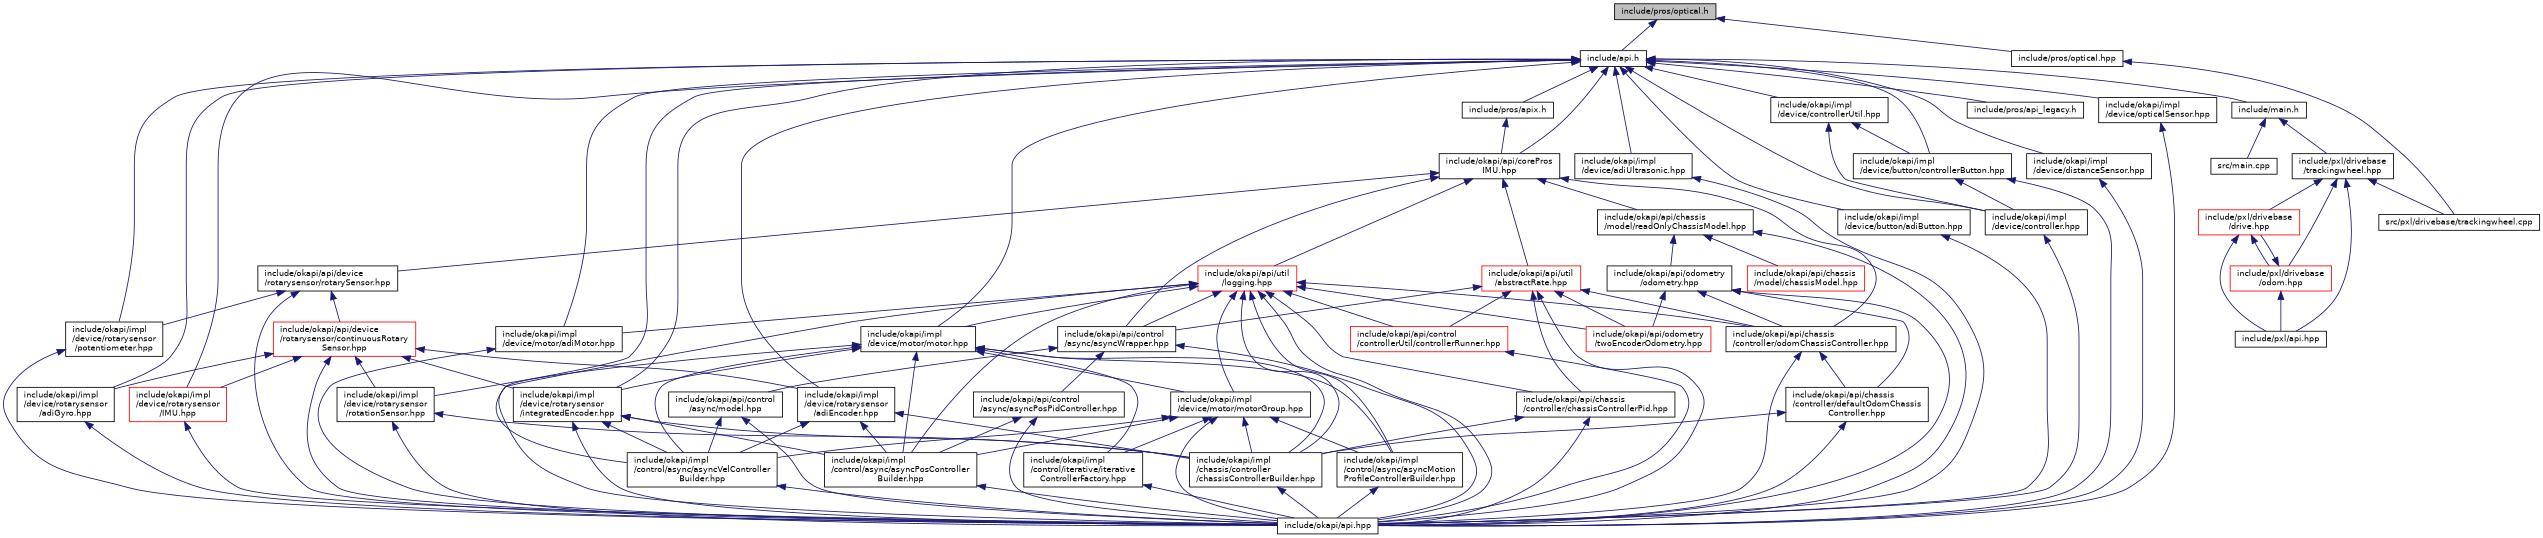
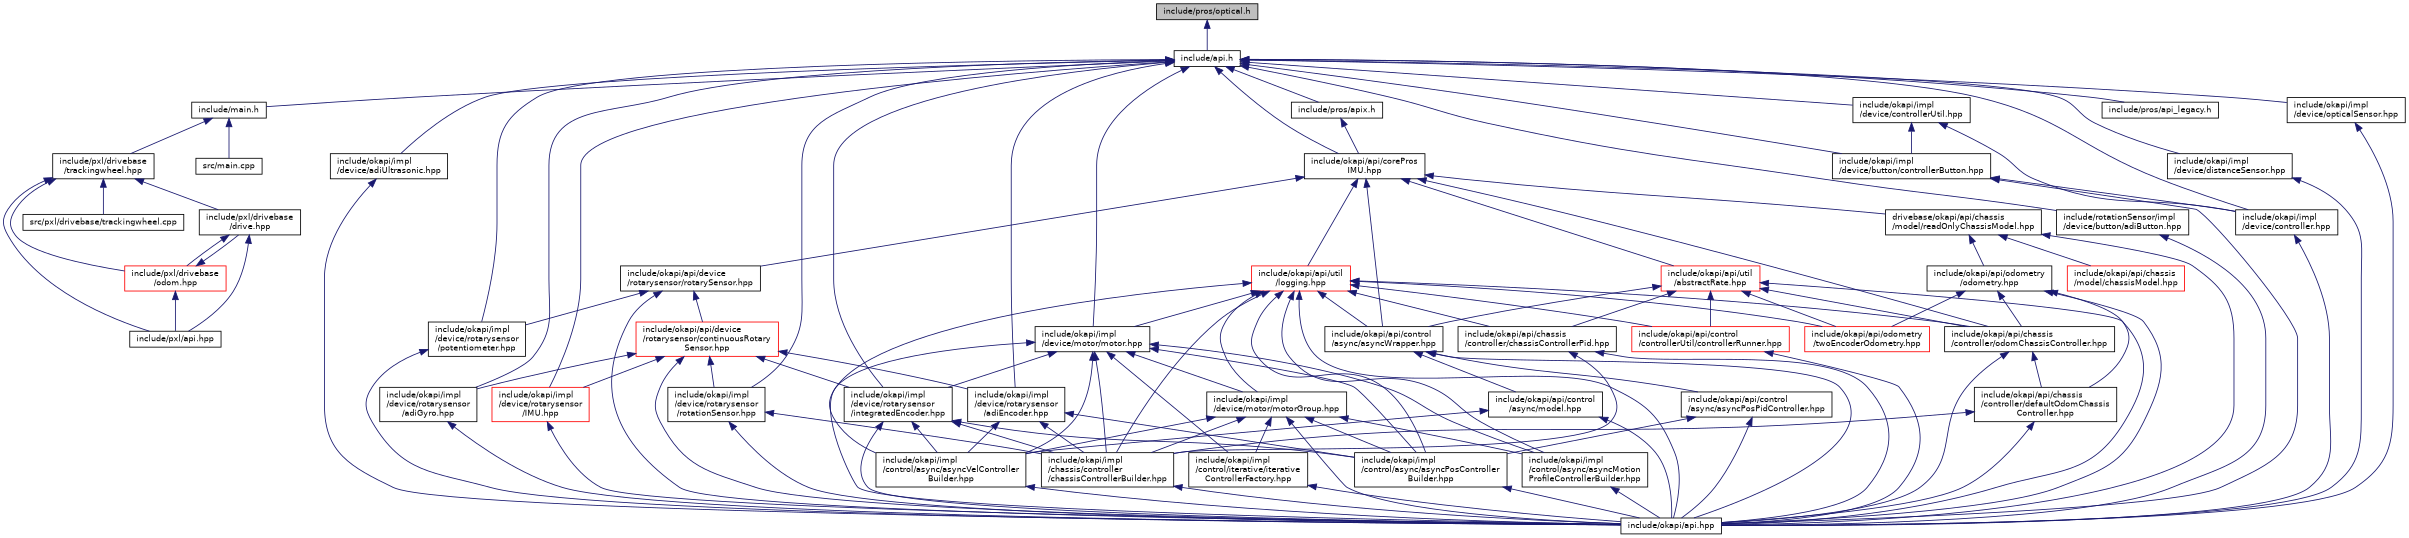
(2067, 59) -> none
(1675, 222) -> (1963, 222)
(1904, 222) -> (2123, 222)
(2249, 222) -> (250, 222)
(559, 339) -> none
